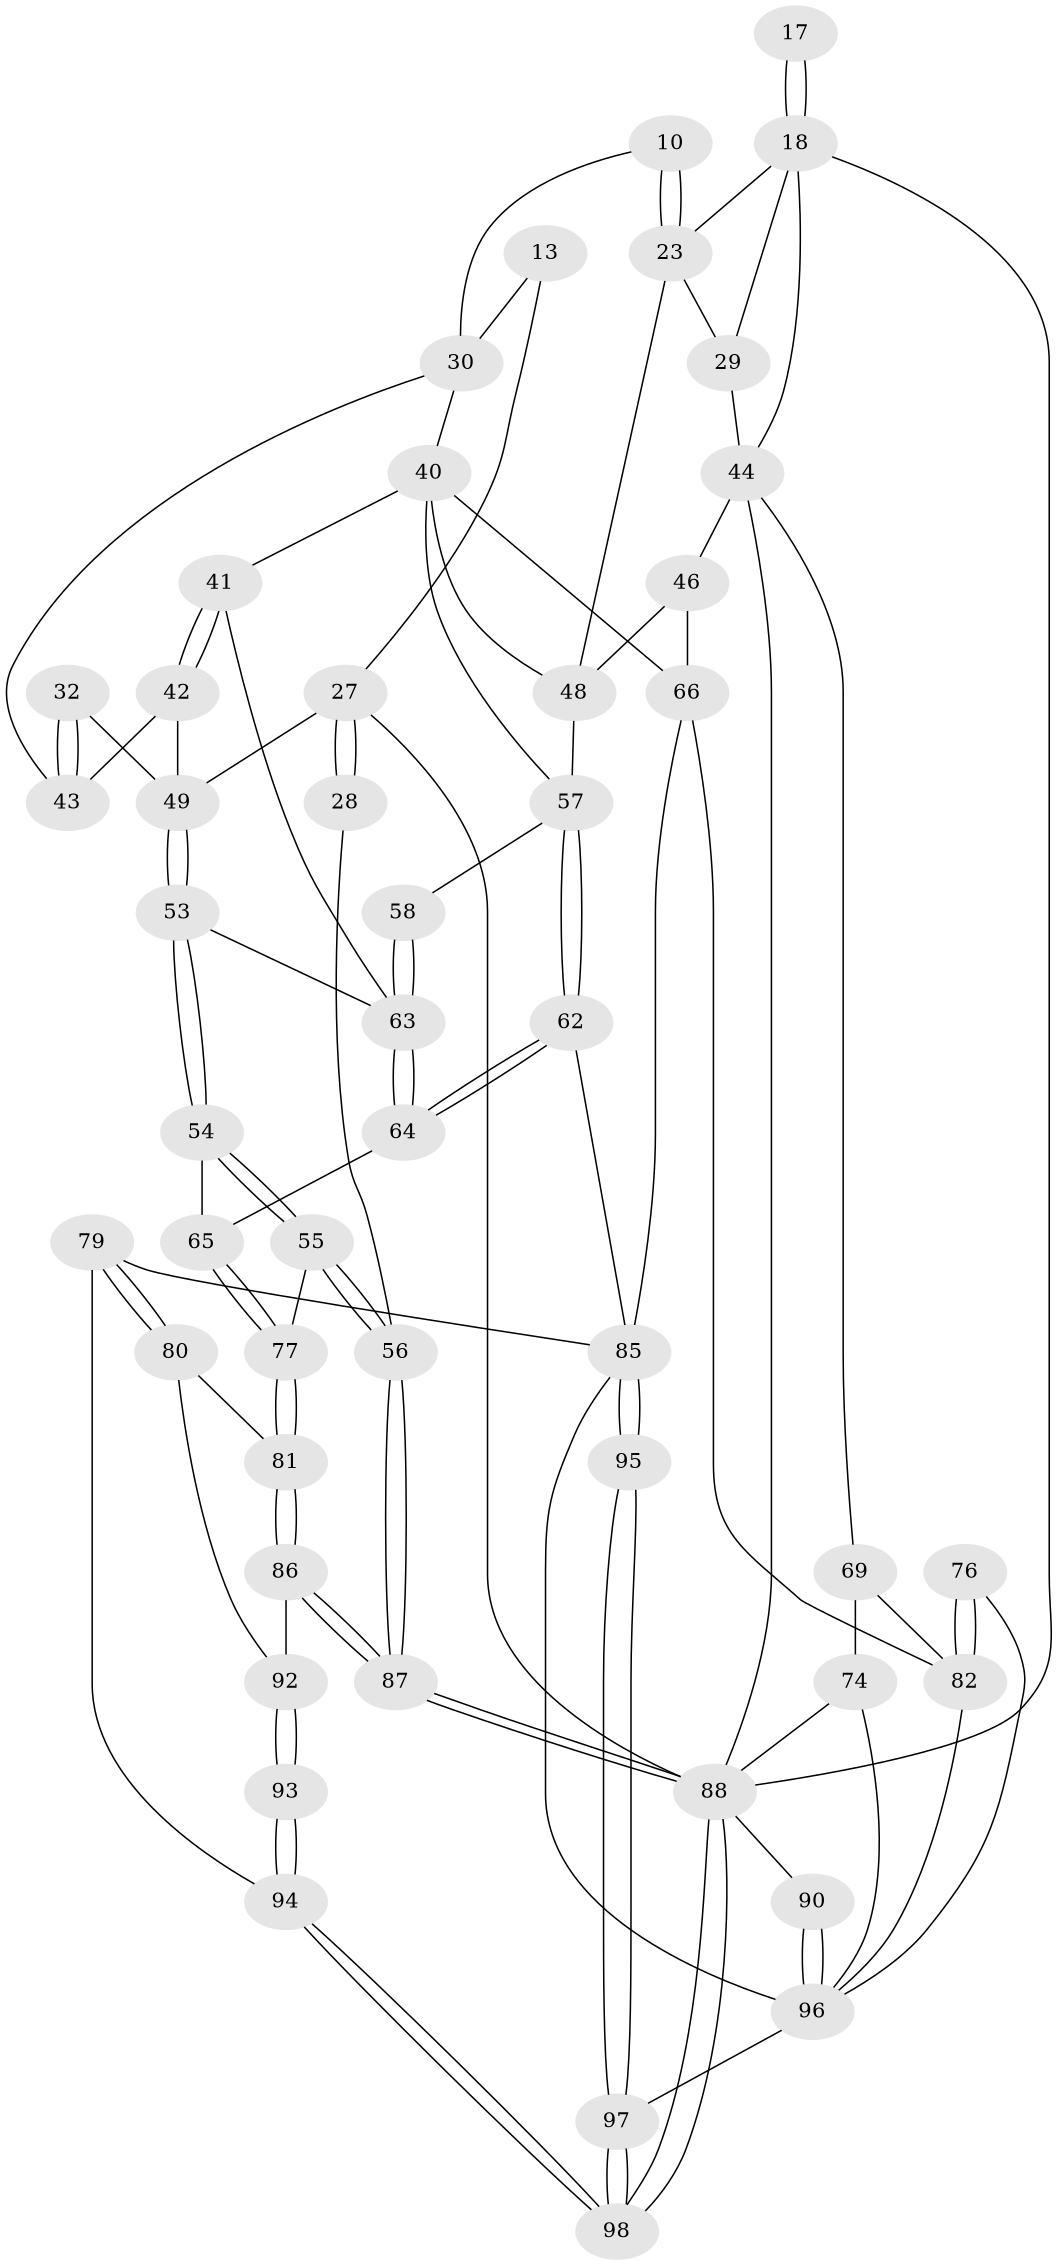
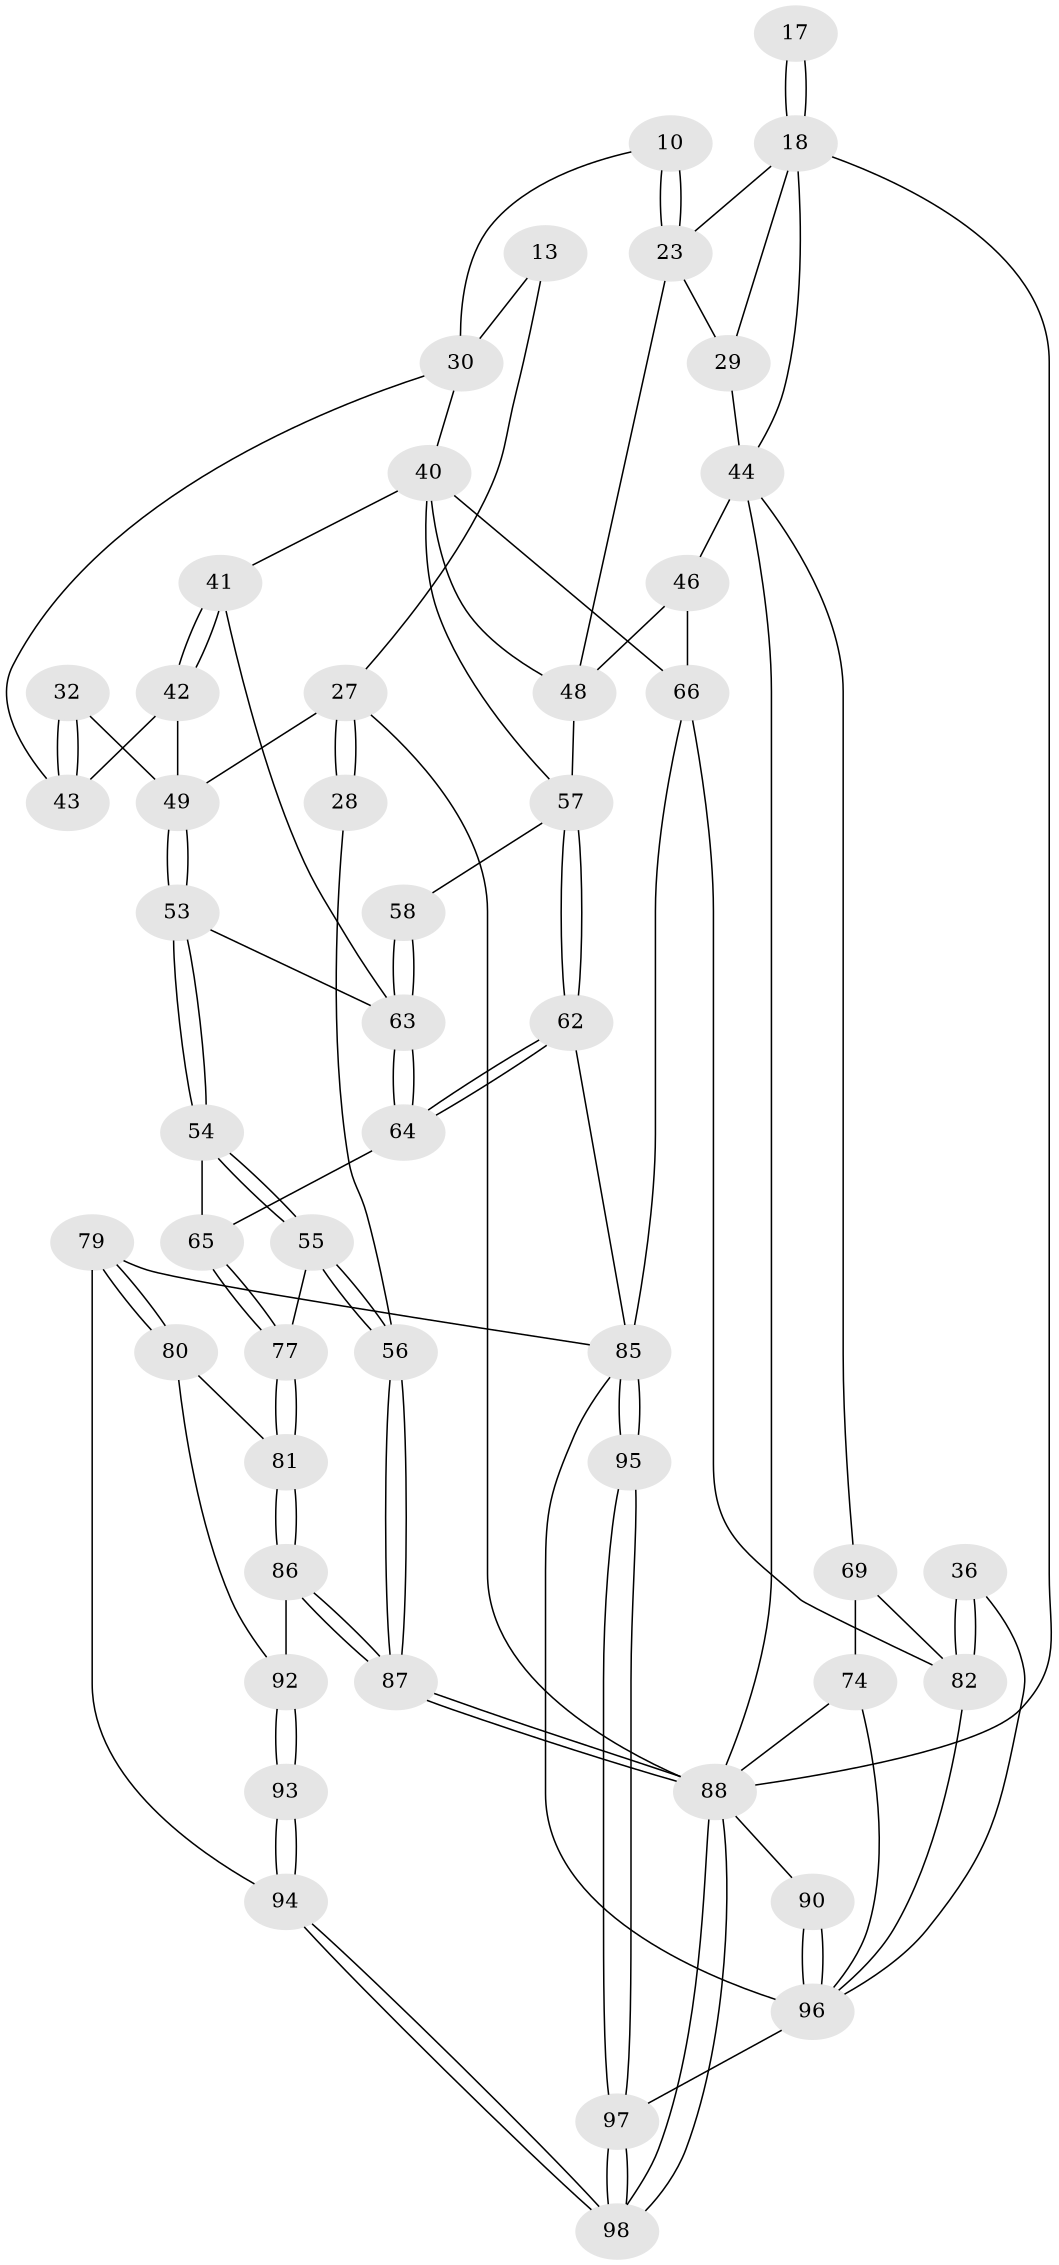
(965, 1572) -> (965, 1572)
